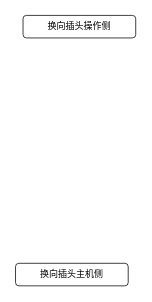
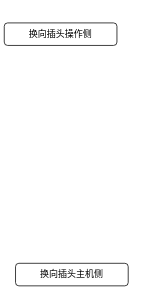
(79, 27) -> (60, 34)
